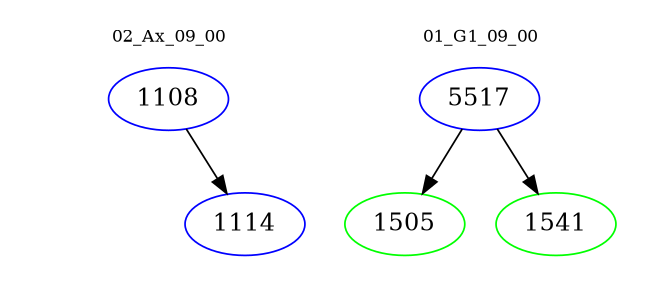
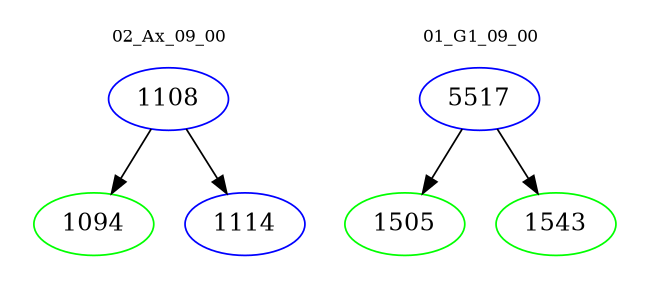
none -> (94, 224)
(556, 224) -> (556, 224)
